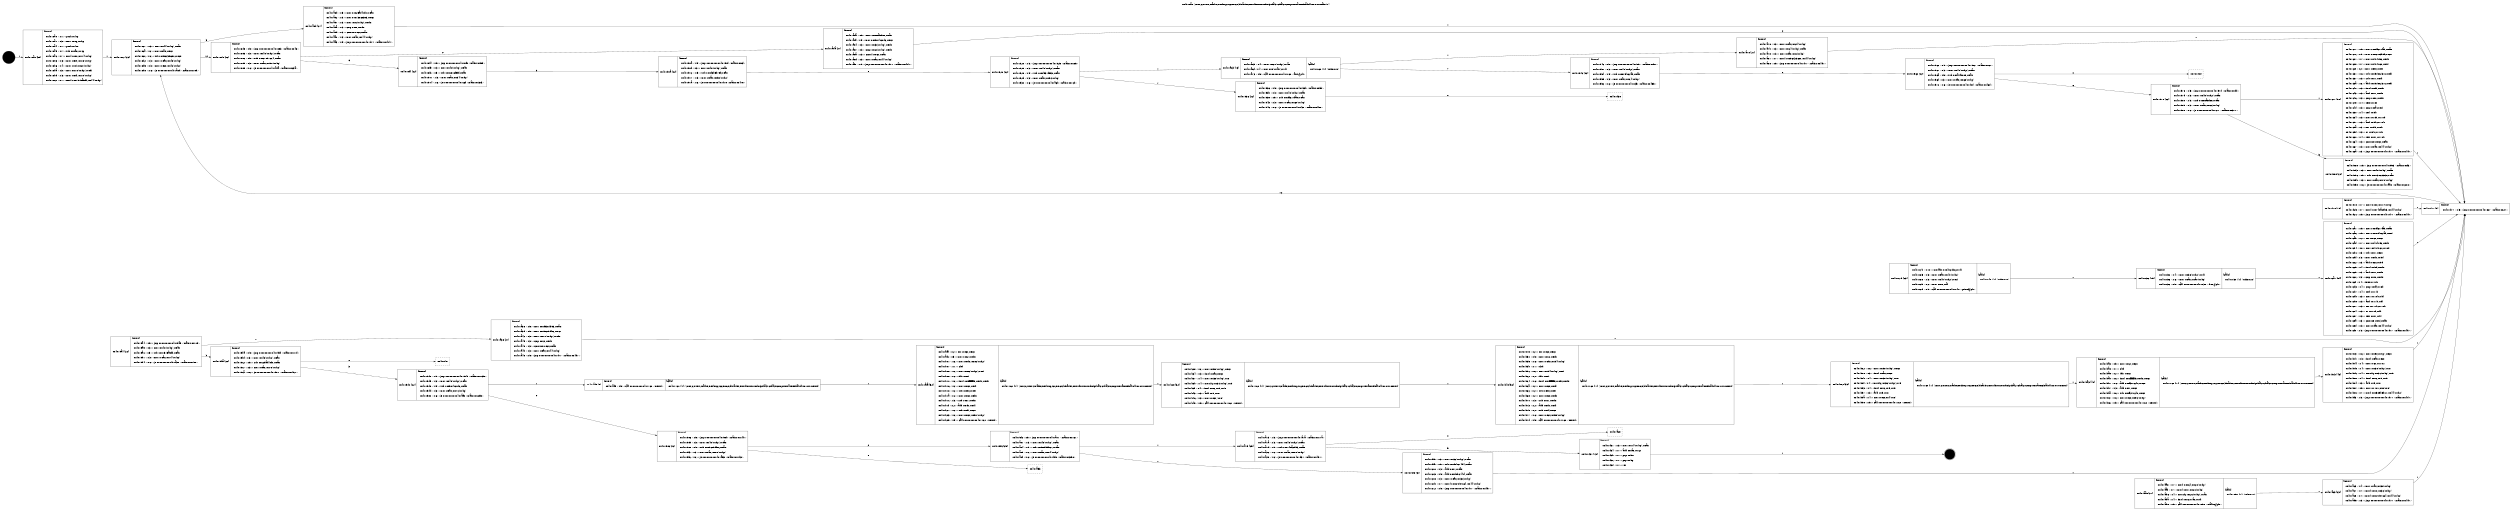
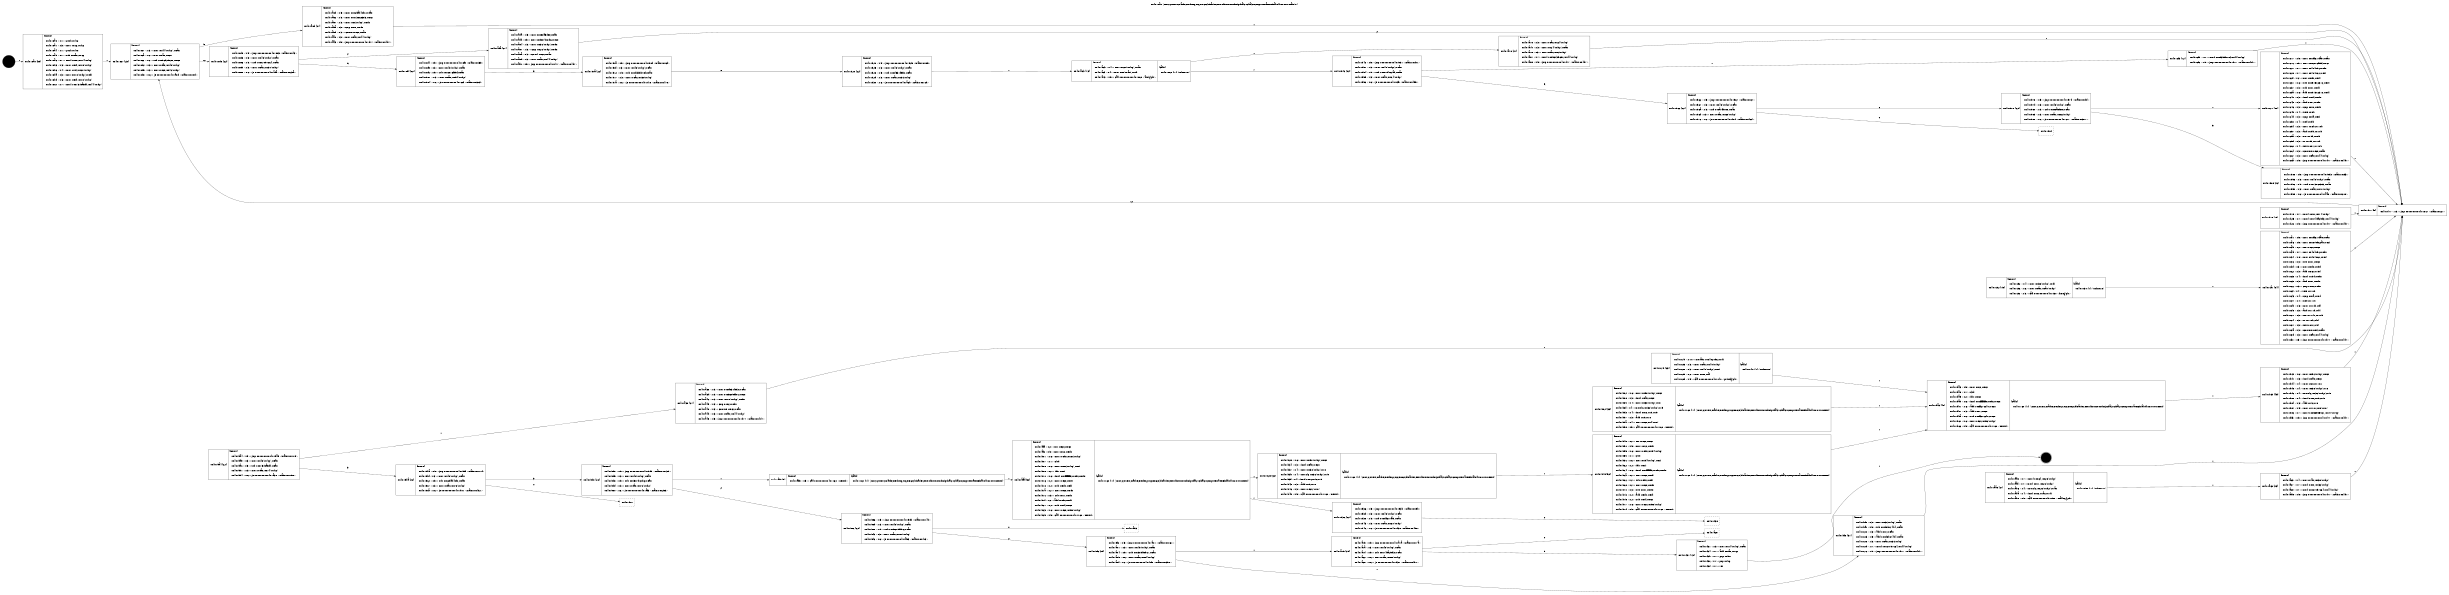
none -> (2213, 59)
(1157, 84) -> (1290, 505)
(2073, 278) -> (1849, 384)
(1782, 385) -> (1878, 440)
